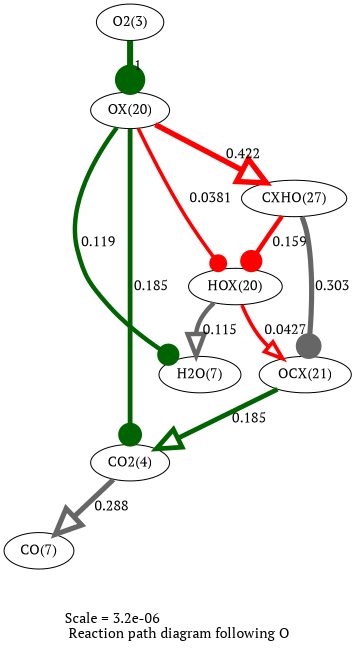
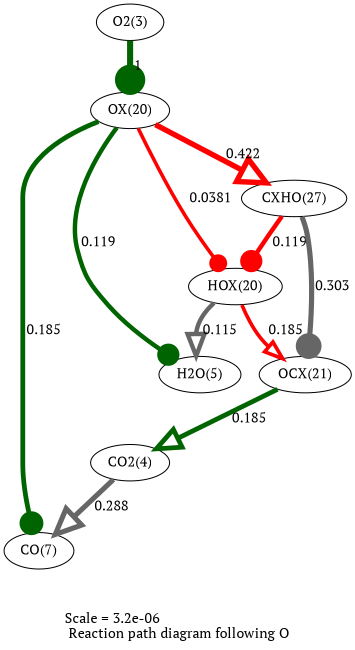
(288, 242) -> (288, 242)
(130, 277) -> (23, 299)
(284, 331) -> (284, 331)
(200, 375) -> (200, 375)
